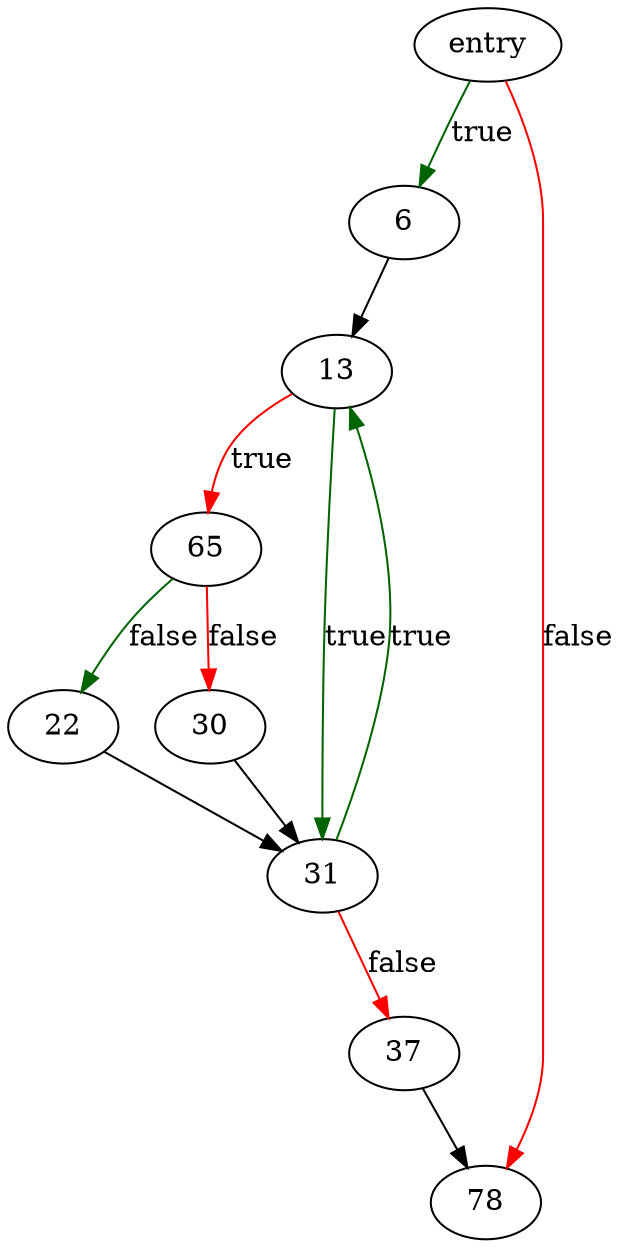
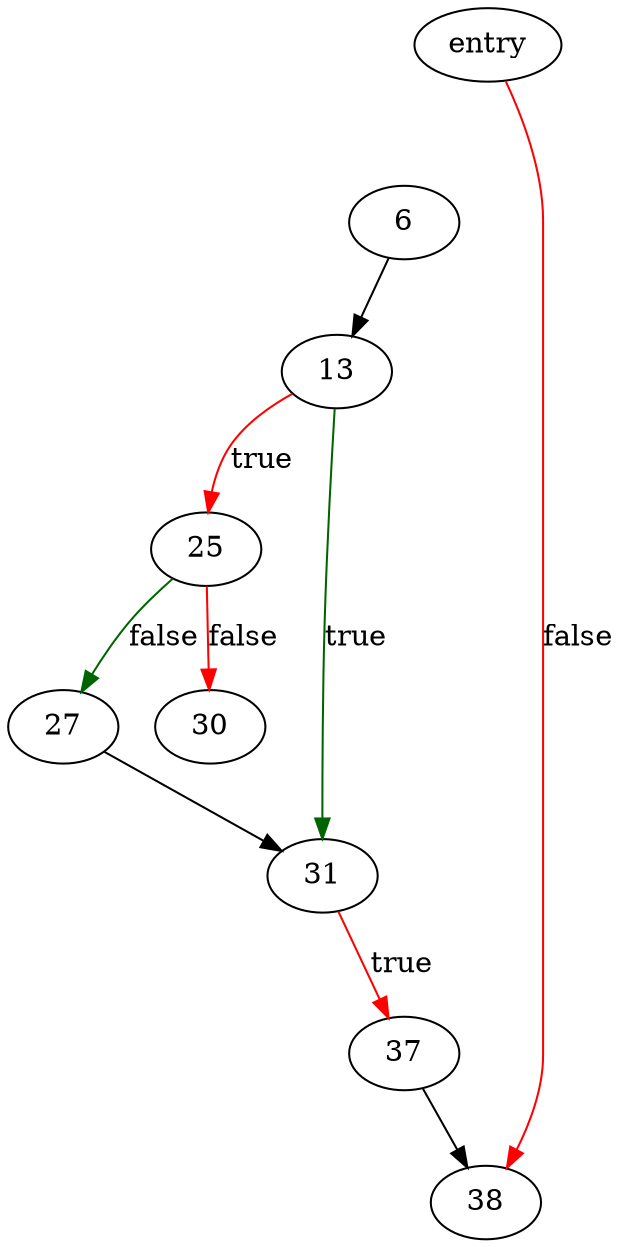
(449, 124) -> none
(206, 549) -> (206, 549)
(389, 636) -> none
(63, 727) -> (63, 727)
(260, 793) -> none
(402, 965) -> (402, 965)
(486, 1203) -> (486, 1203)
